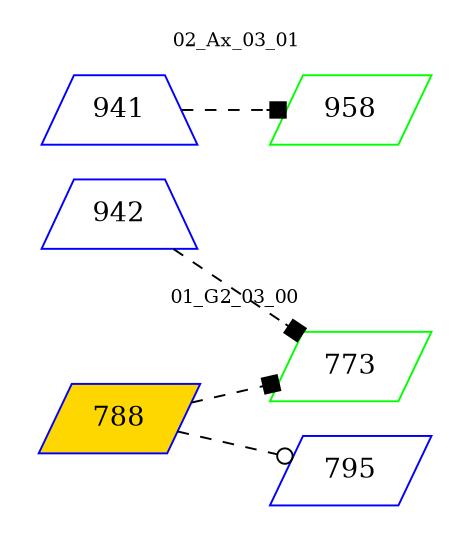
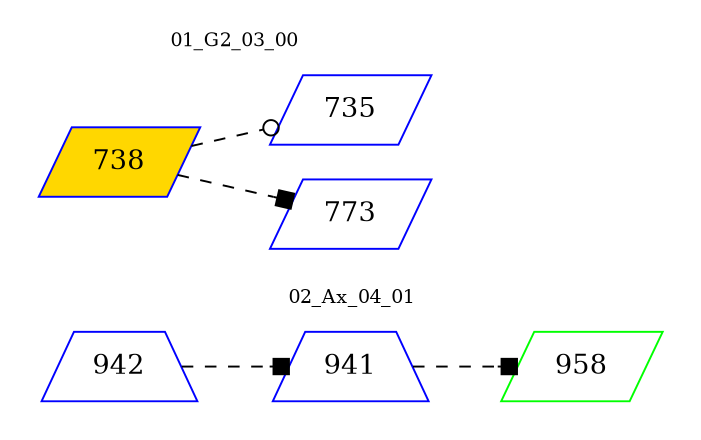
(237, 41) -> (352, 298)
(238, 292) -> (226, 367)
(351, 367) -> (351, 214)
(119, 419) -> (119, 162)
(351, 471) -> (351, 110)
